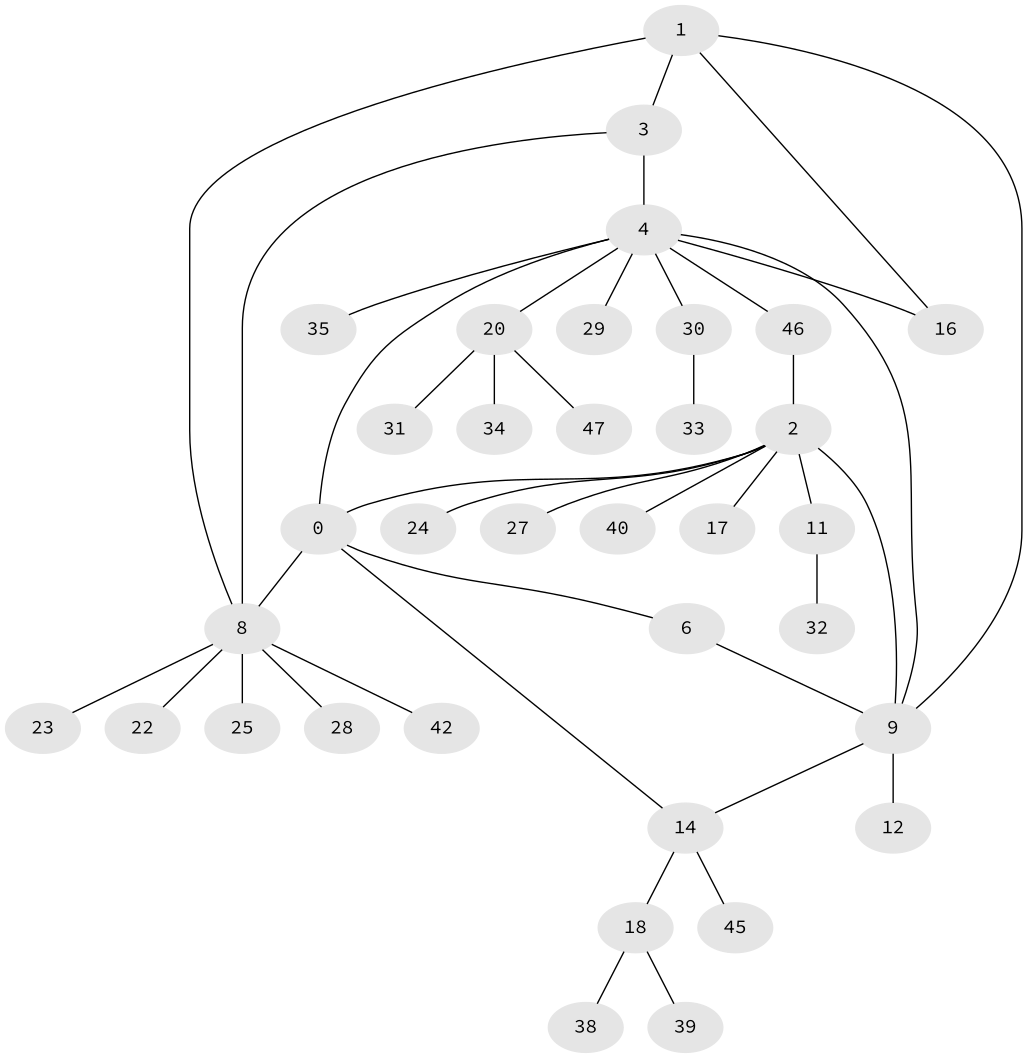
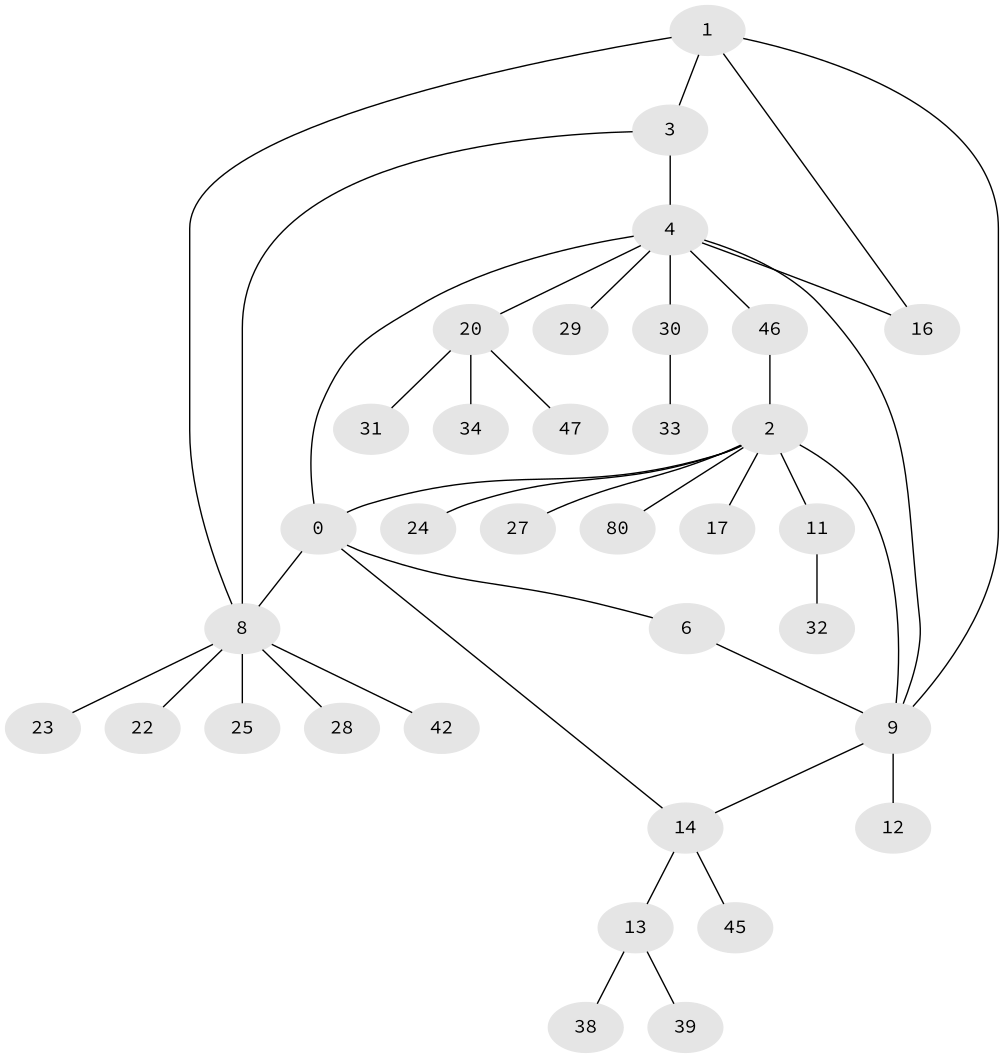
(318, 330) -> none
(618, 529) -> (618, 529)
(636, 928) -> (636, 928)
